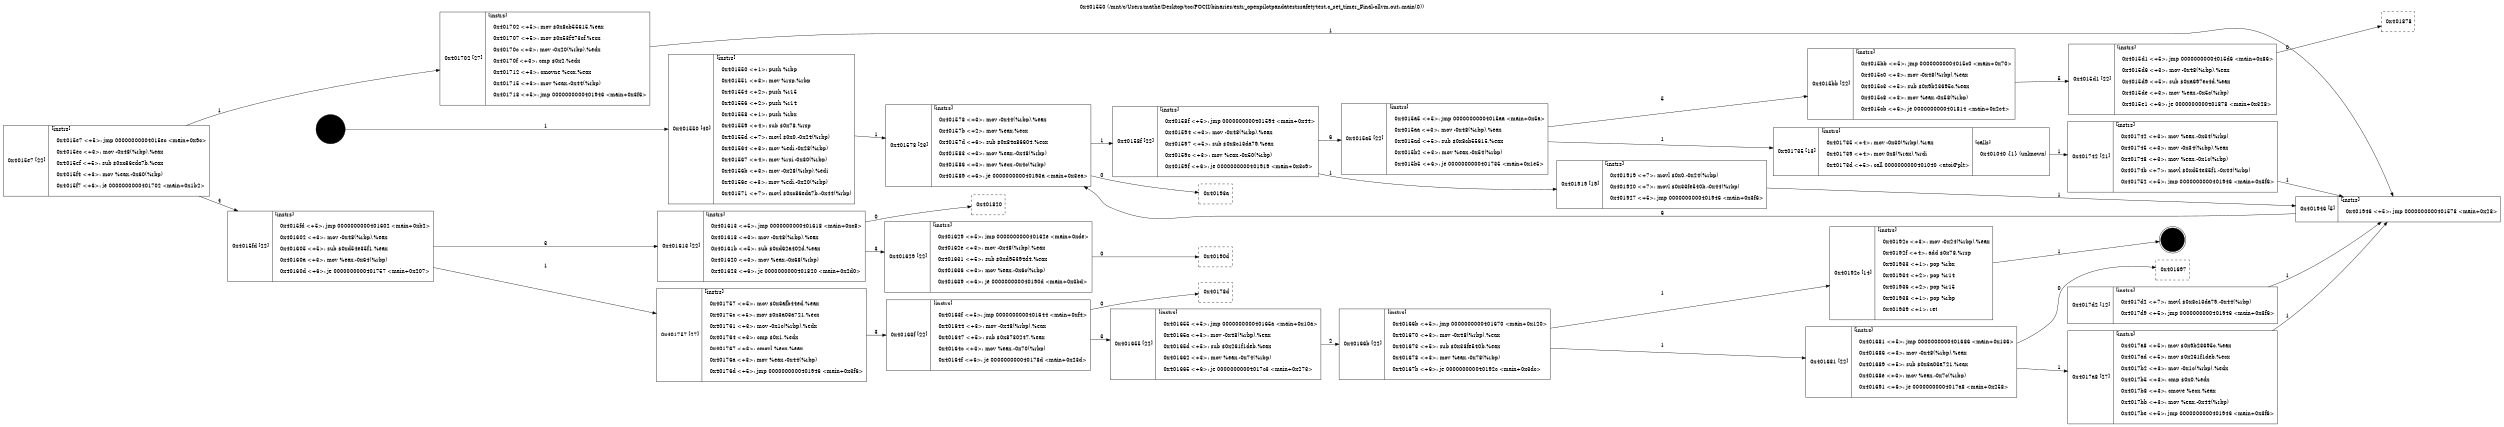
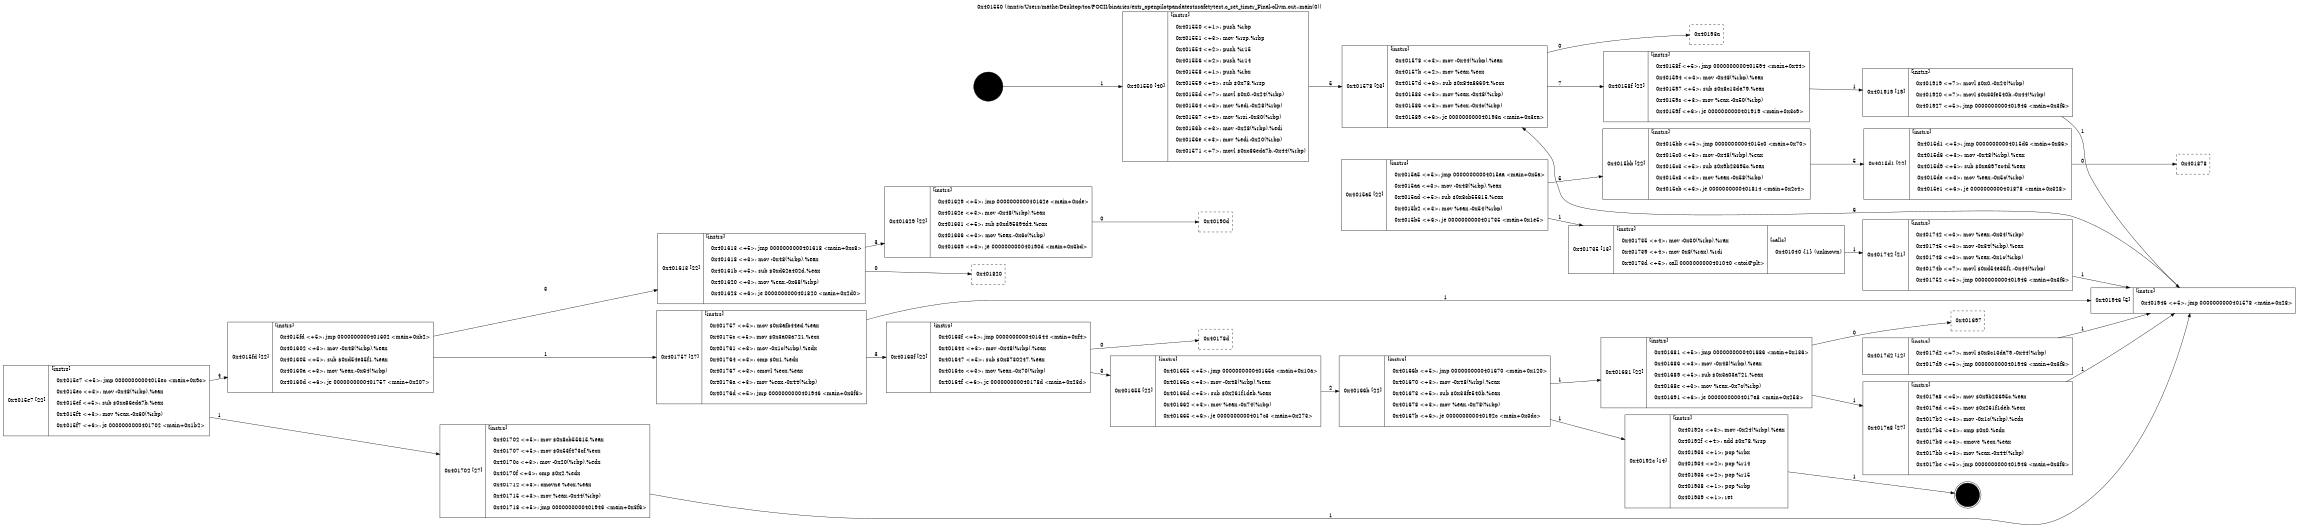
(876, 135) -> (1330, 84)
(1328, 140) -> none
(1101, 141) -> (1559, 84)
none -> (1476, 301)
